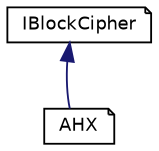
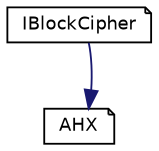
(67, 85) -> (91, 66)
